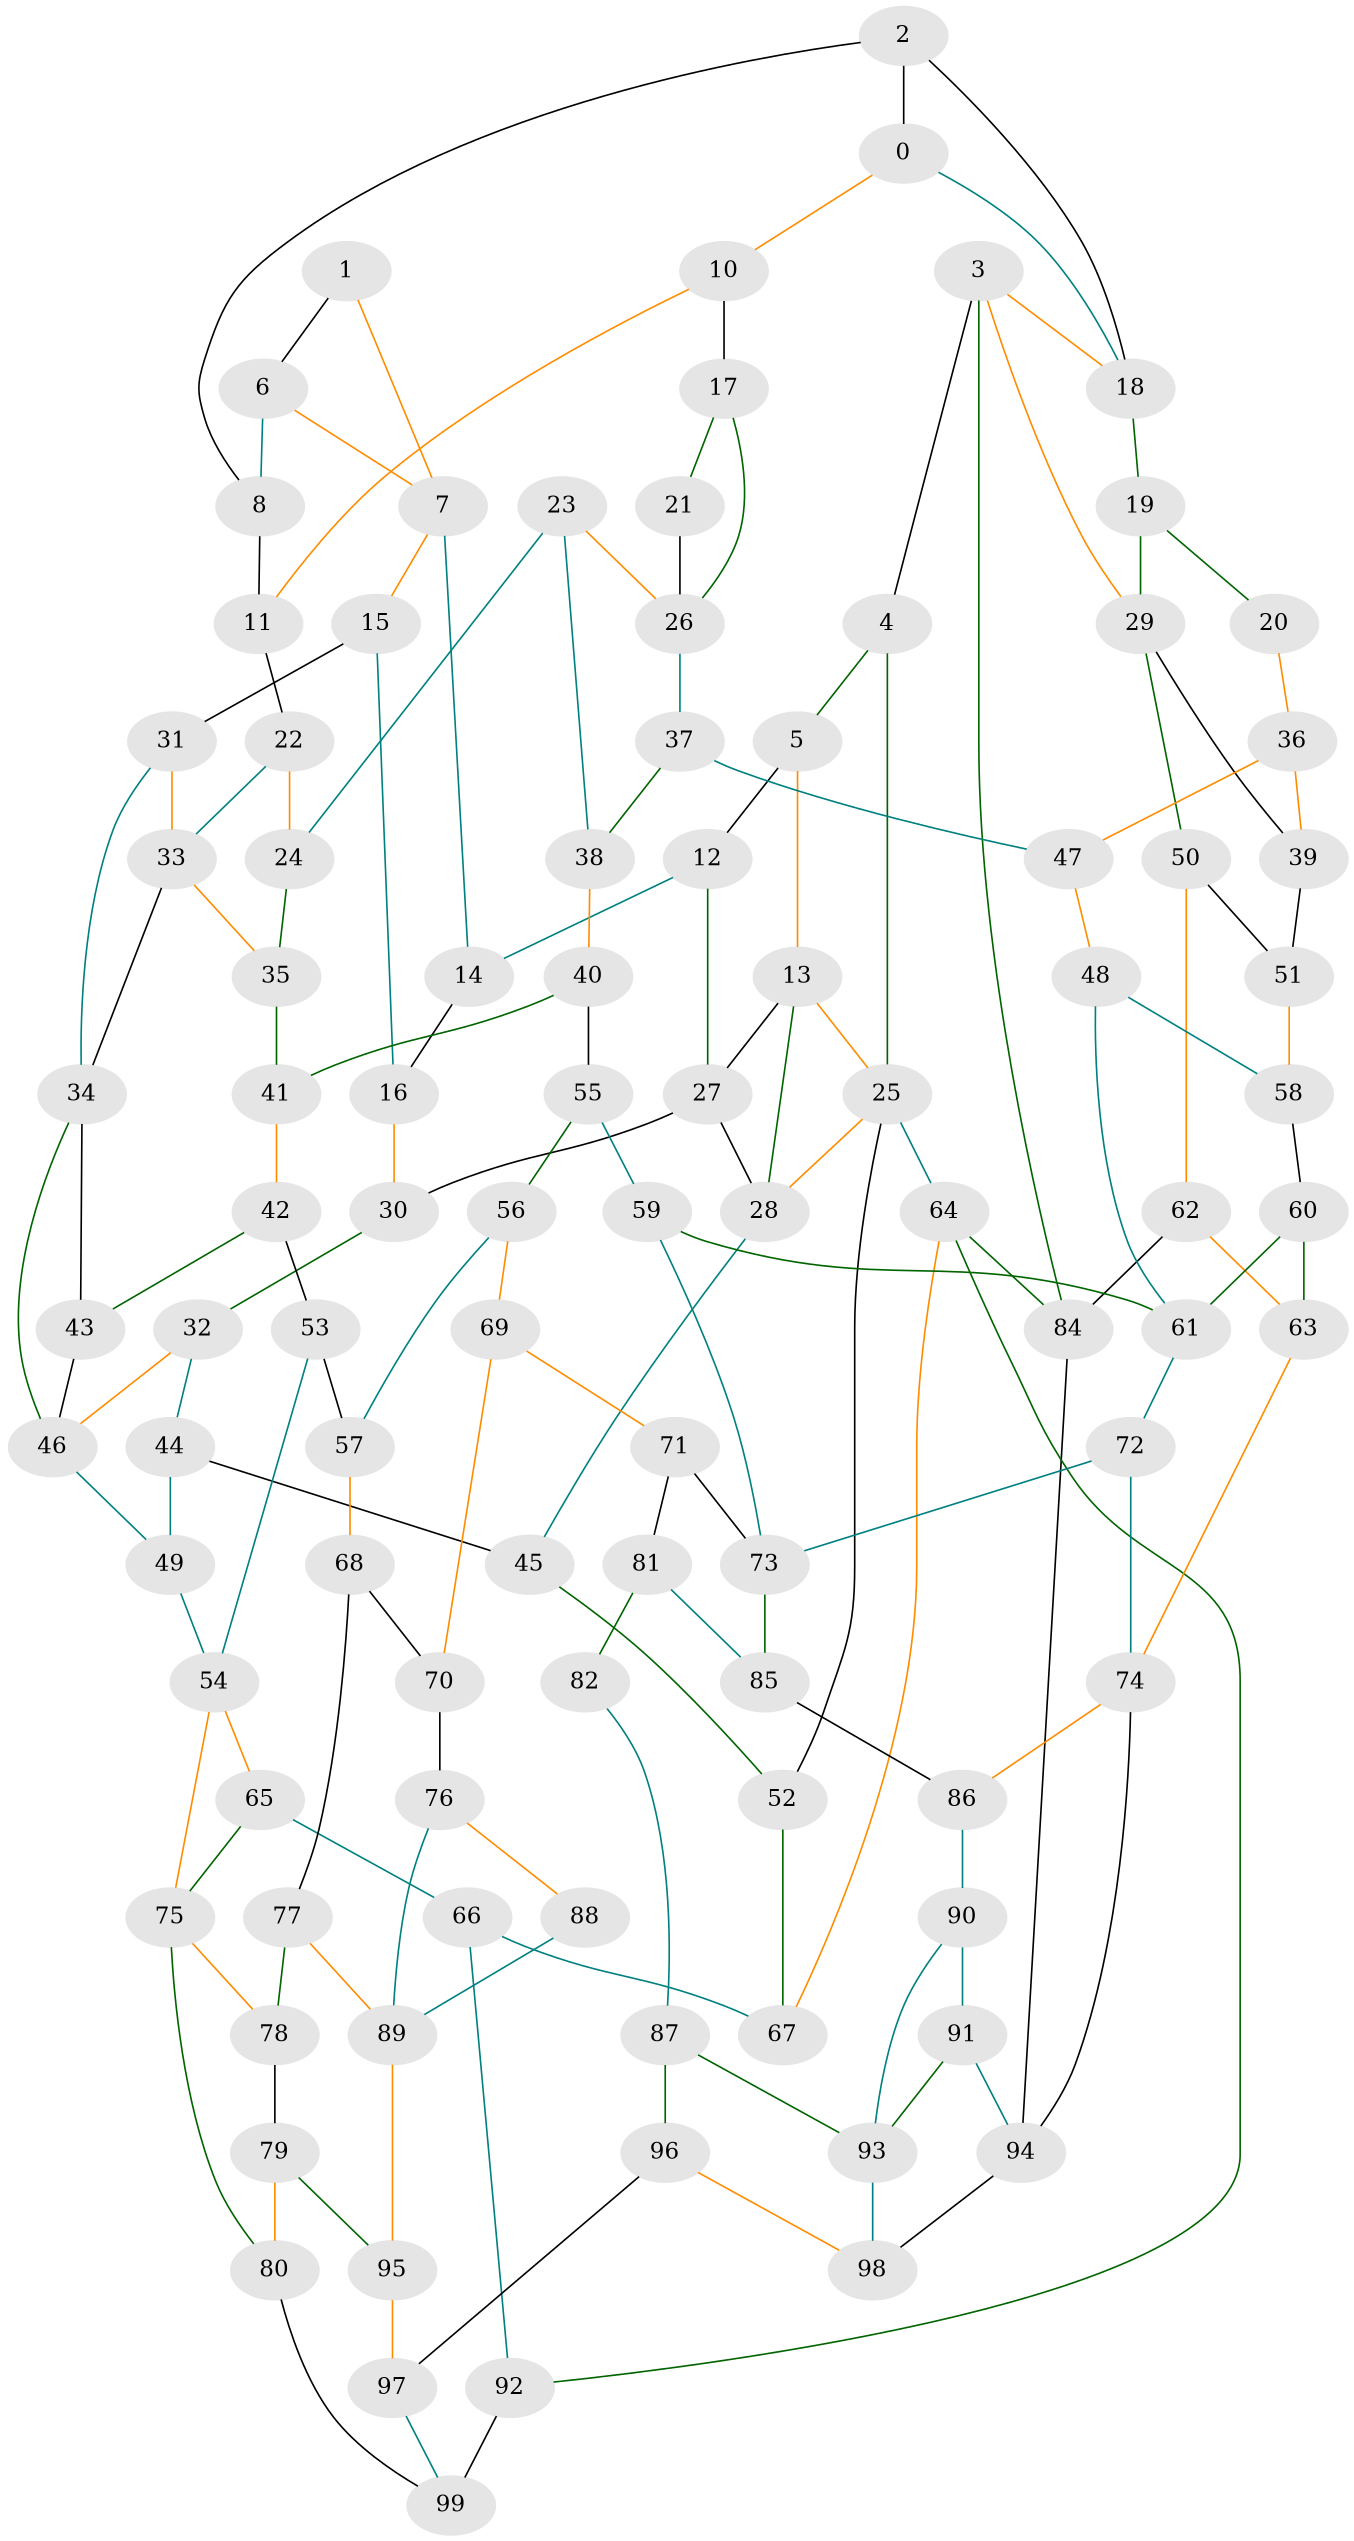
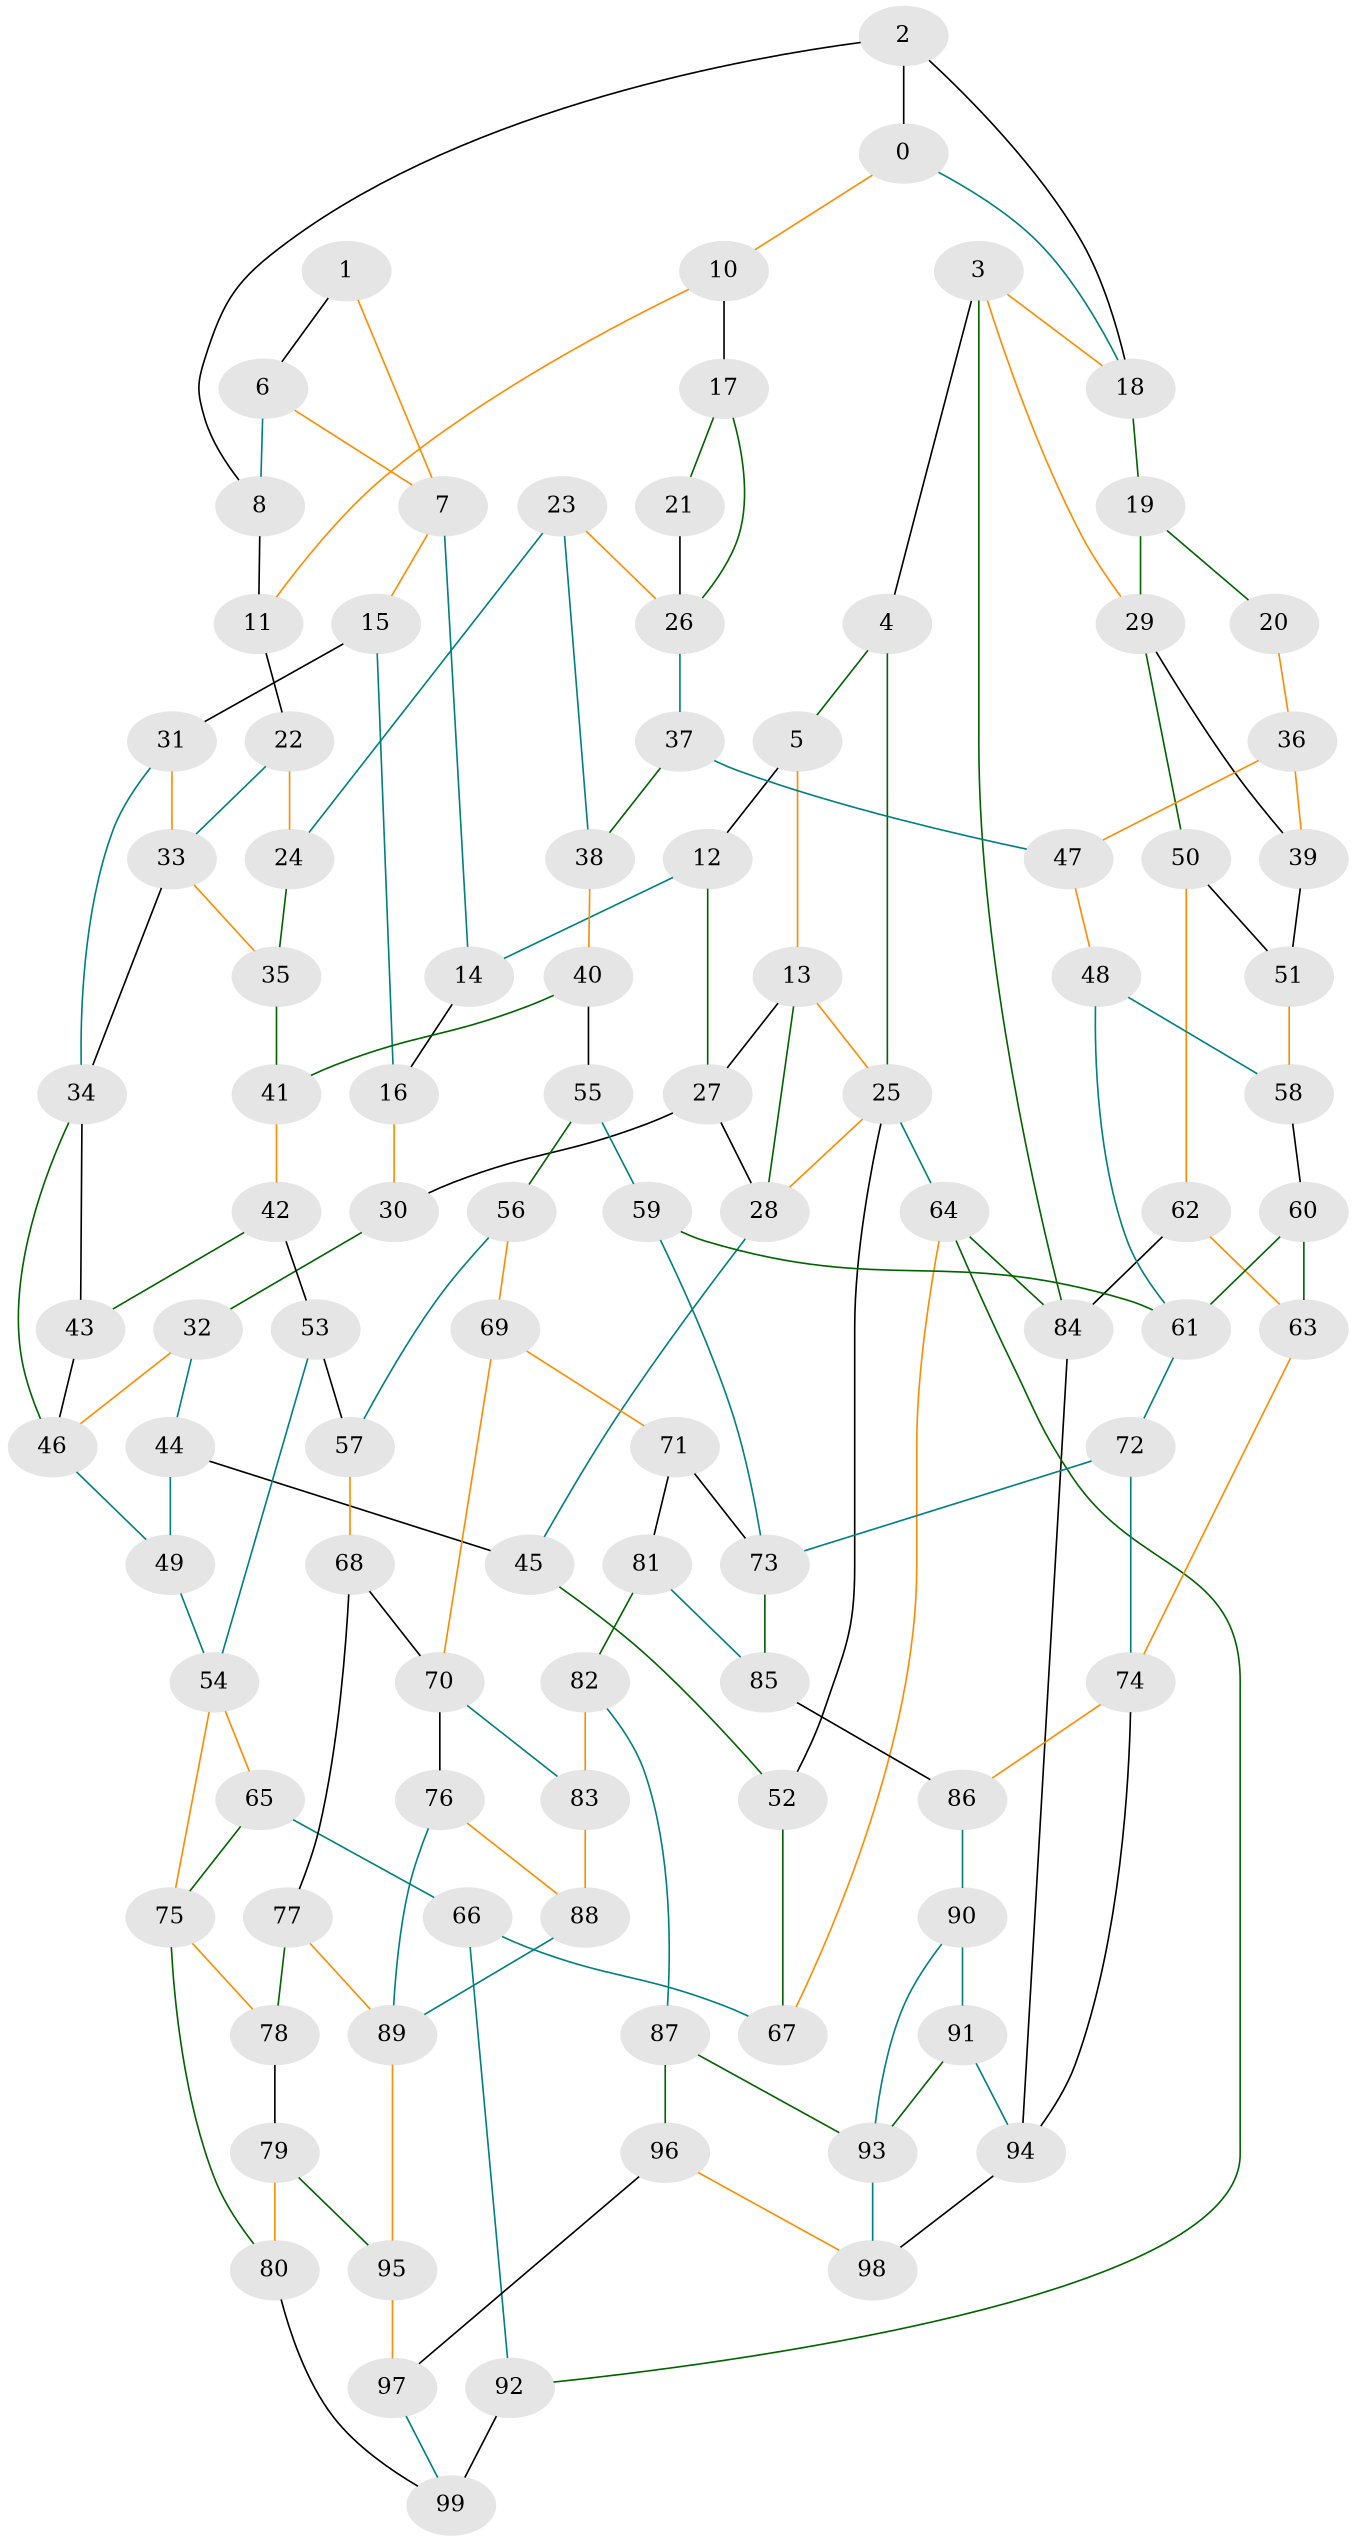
none -> (585, 1800)
